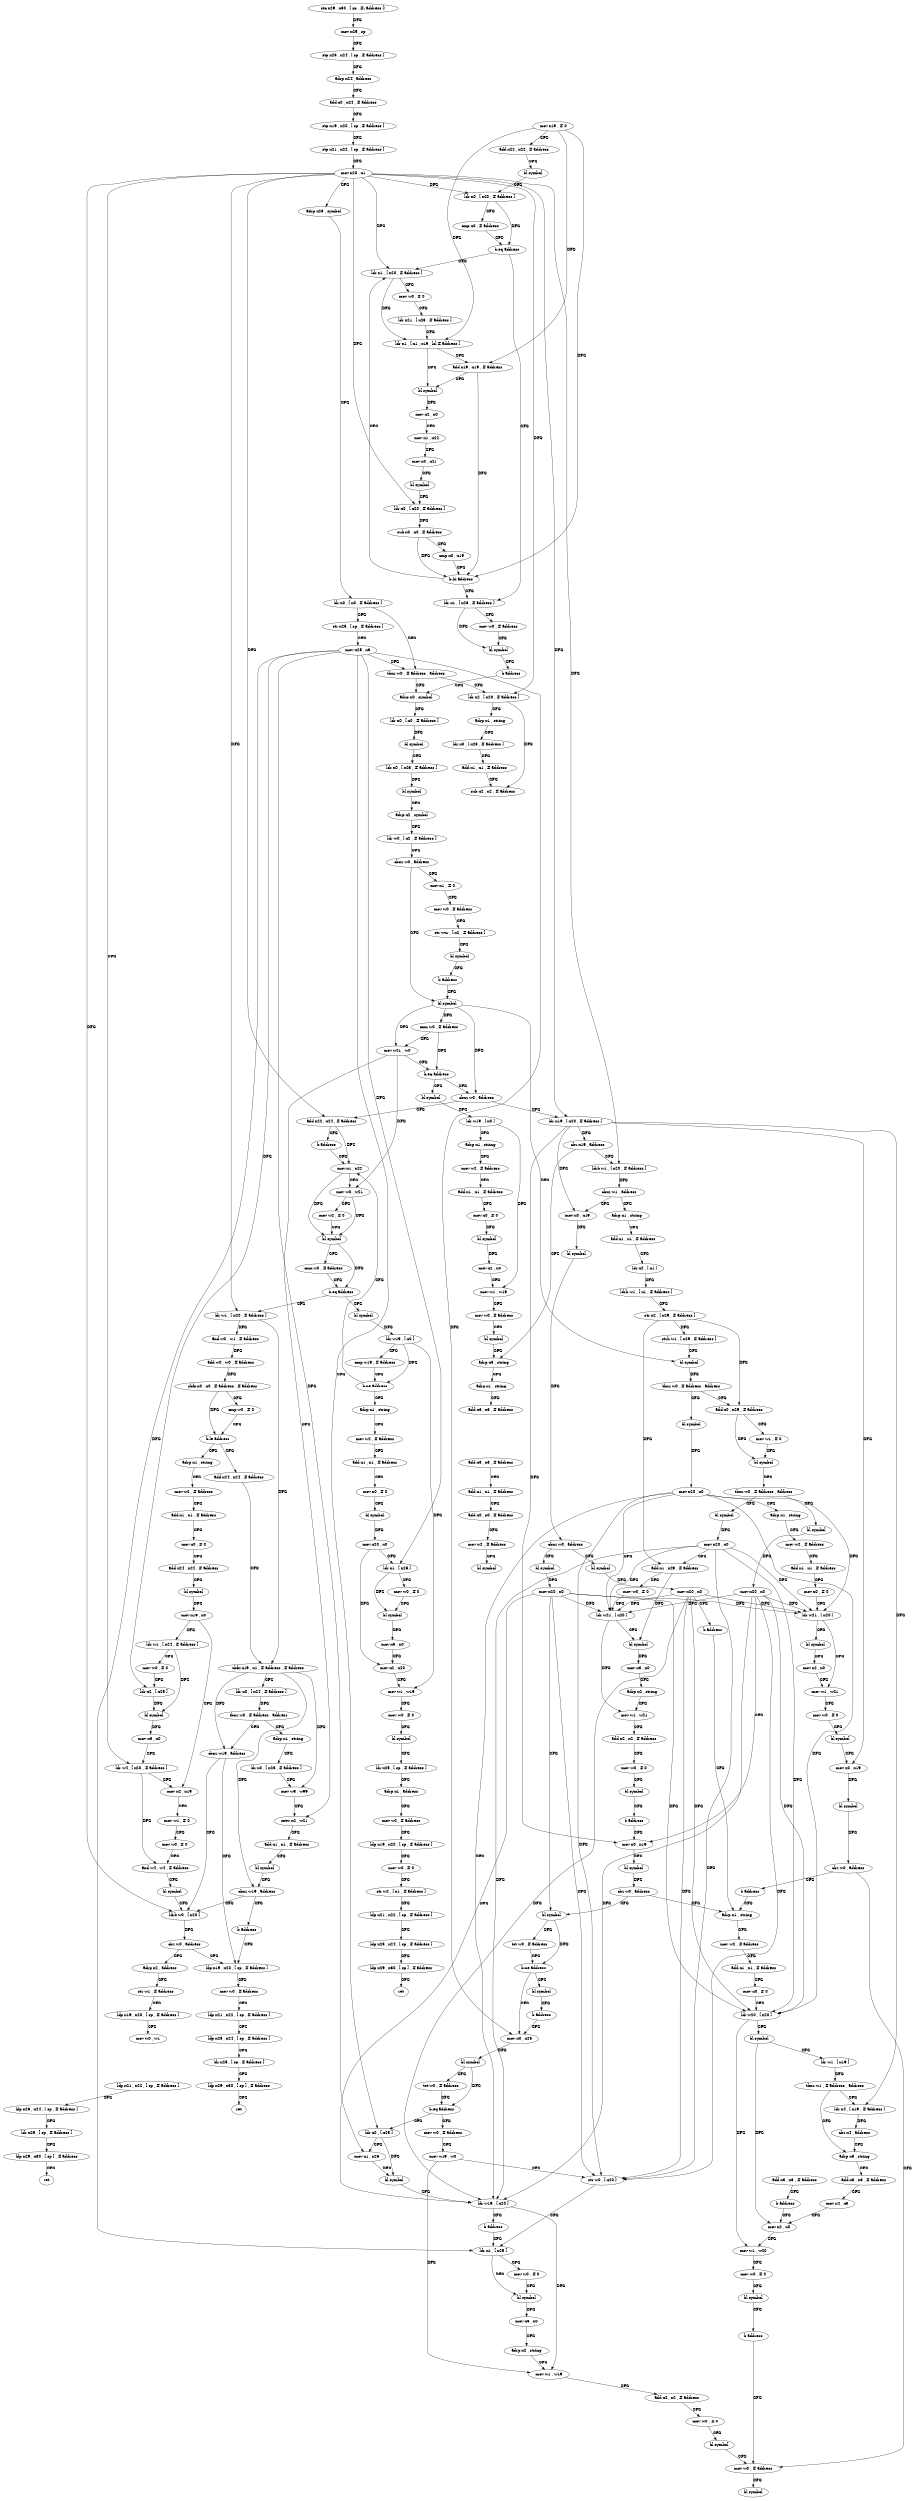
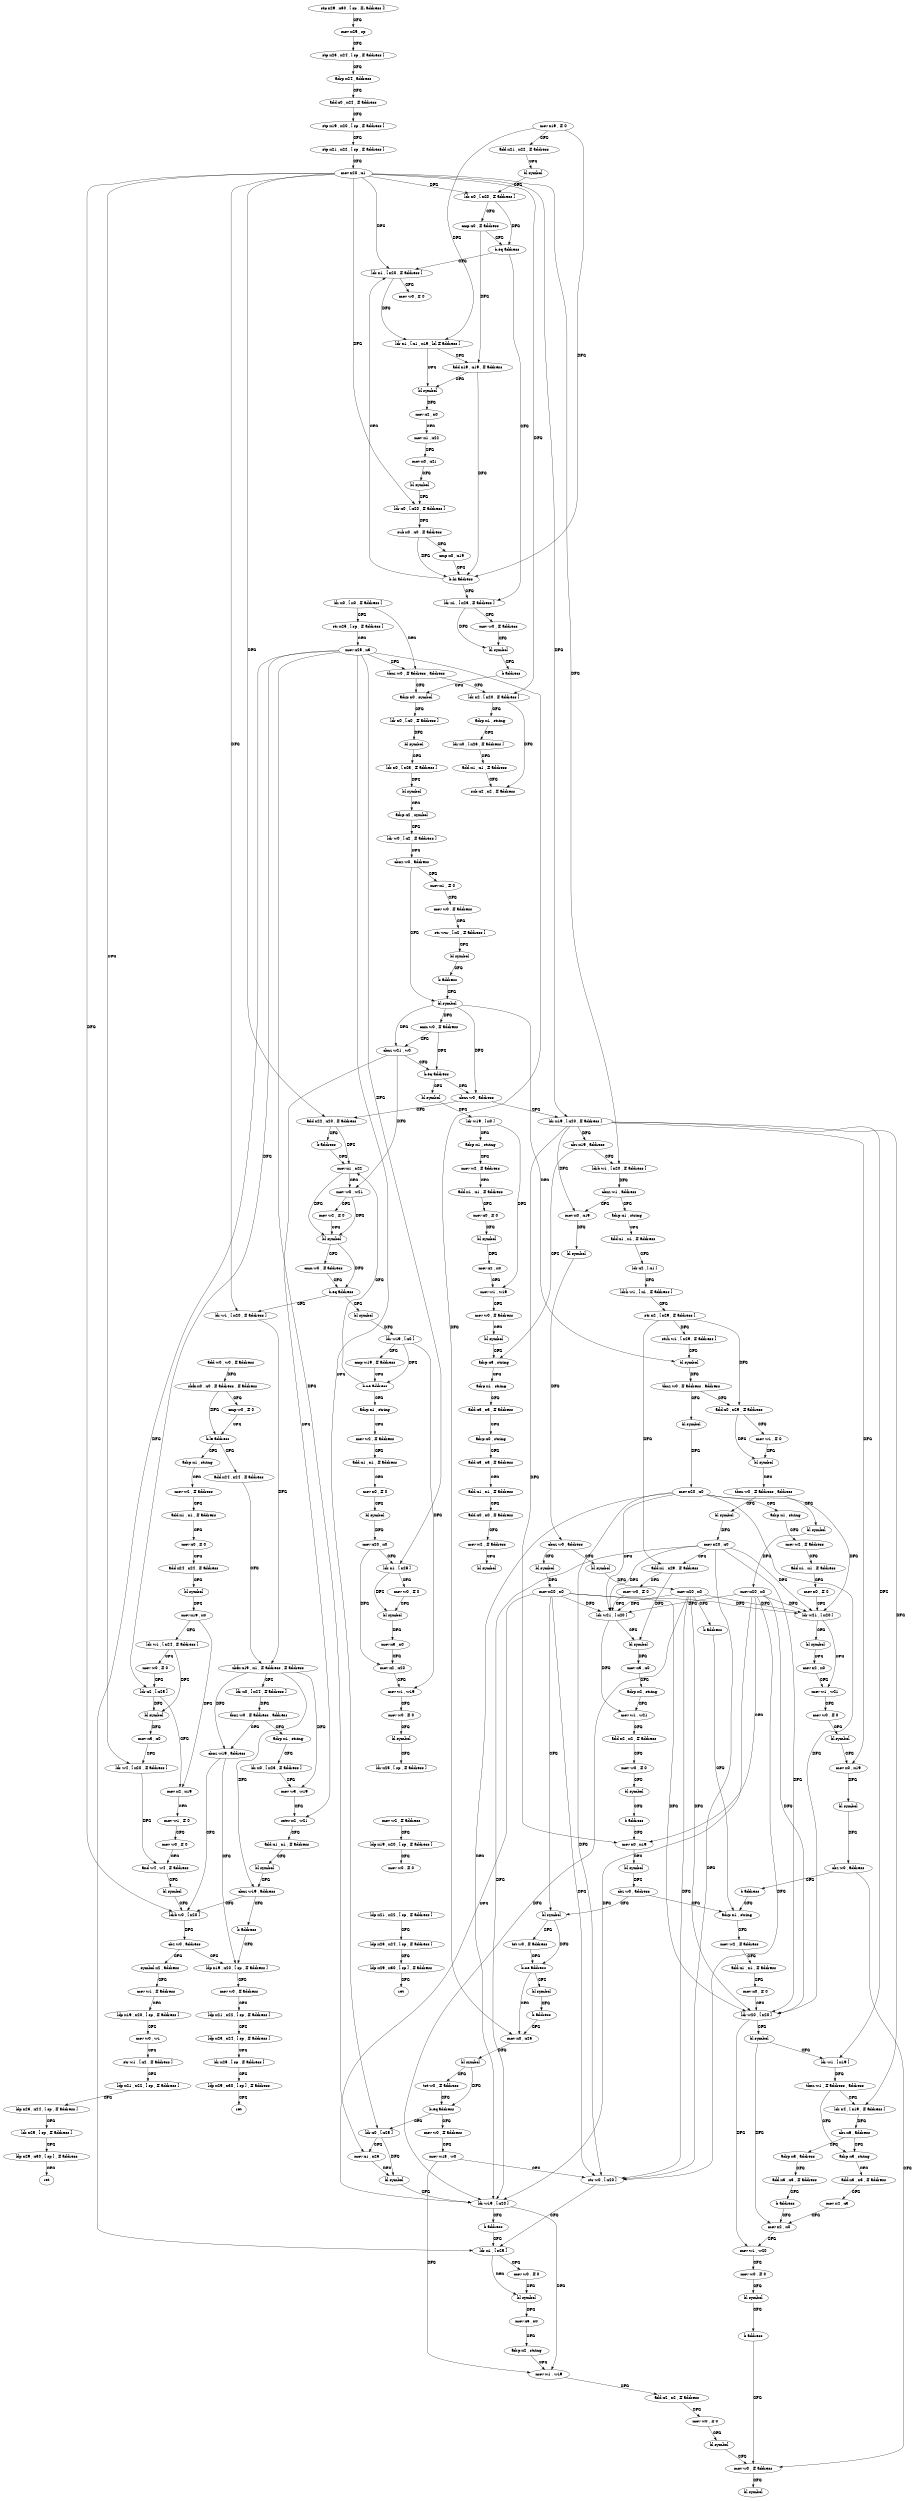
(358, 20) -> (358, 20)
(524, 150) -> (524, 150)
(324, 212) -> none
(567, 263) -> (480, 296)
(425, 320) -> none
(397, 1051) -> (397, 1051)
(332, 1122) -> (332, 1122)
(235, 1339) -> none
(341, 1375) -> (341, 1375)
none -> (491, 1439)
none -> (880, 1466)
(208, 1704) -> (208, 1704)
(159, 1779) -> (179, 1738)
(294, 1792) -> (294, 1792)
(401, 1792) -> none
(401, 1892) -> none
(160, 1968) -> (160, 1968)
(156, 1992) -> (156, 1992)
none -> (148, 2062)
(855, 2133) -> (855, 2133)
(443, 2157) -> (443, 2157)
none -> (798, 2157)
